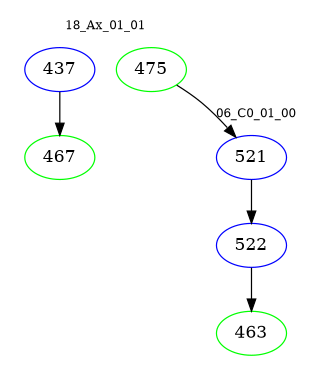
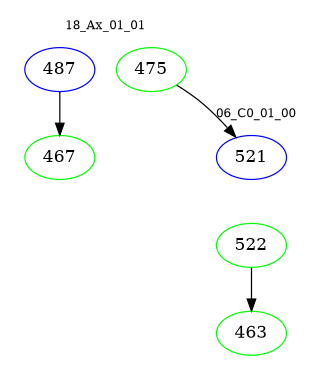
(60, 70) -> (60, 70)
(251, 195) -> none
(251, 245) -> (251, 245)
